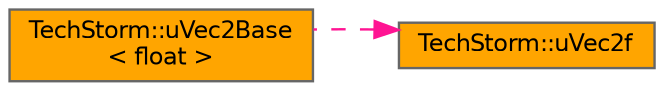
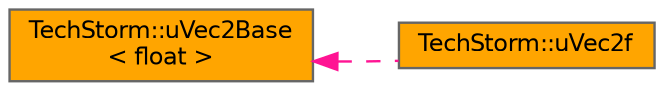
(344, 29) -> (368, 61)
